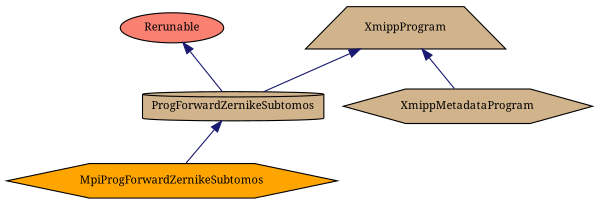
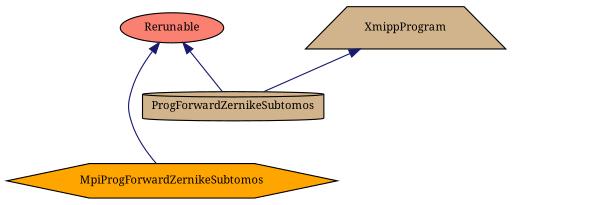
(468, 106) -> none
(200, 146) -> (129, 108)
